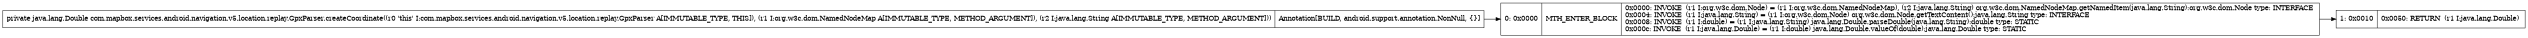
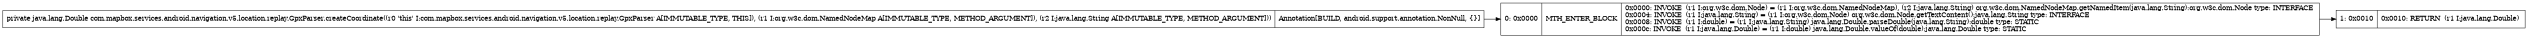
(2451, 19) -> (2451, 19)
